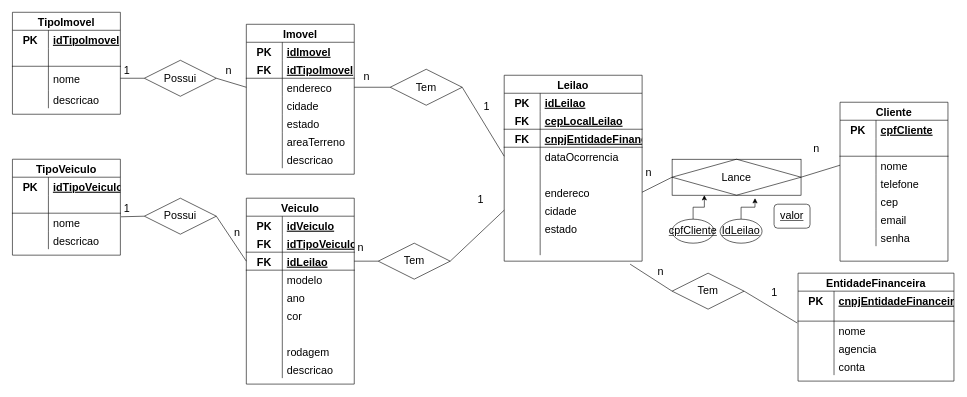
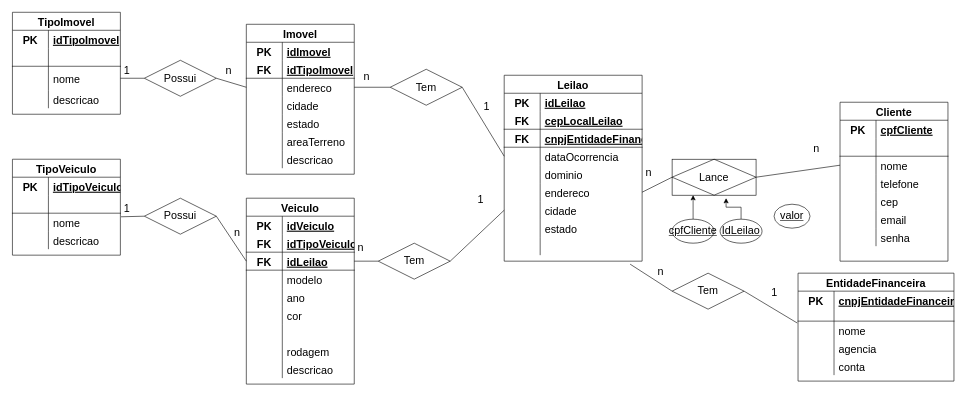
none -> (591, 174)
(737, 177) -> (714, 177)
(792, 216) -> (792, 216)
